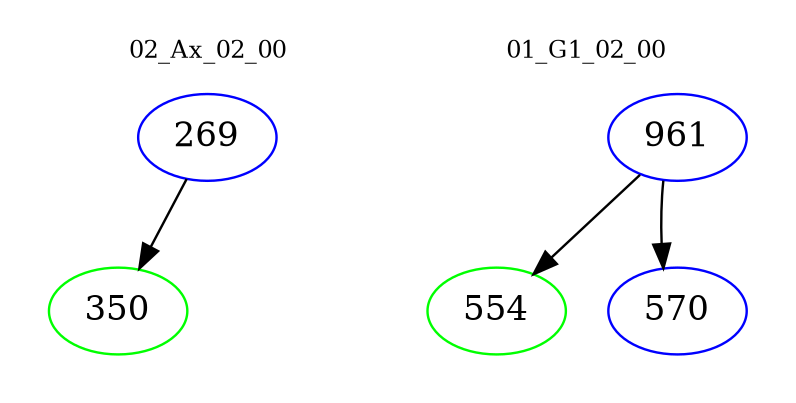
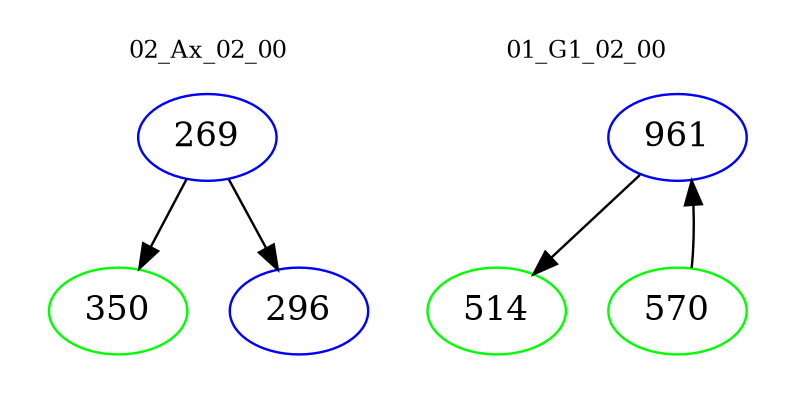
(661, 212) -> (694, 237)
none -> (299, 311)
(497, 311) -> (497, 311)
(678, 311) -> (678, 311)
